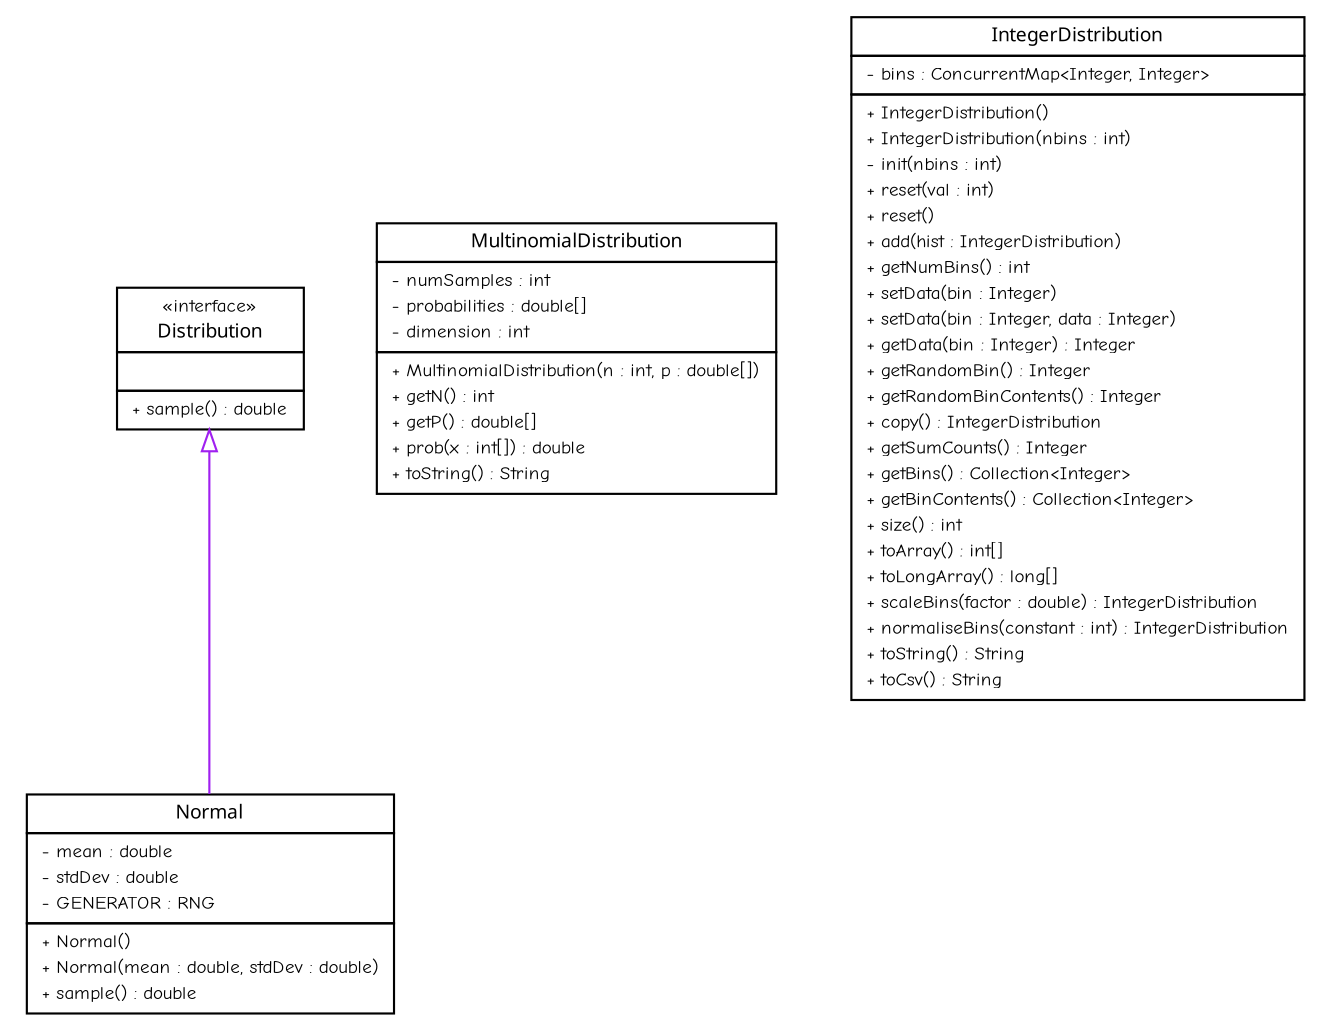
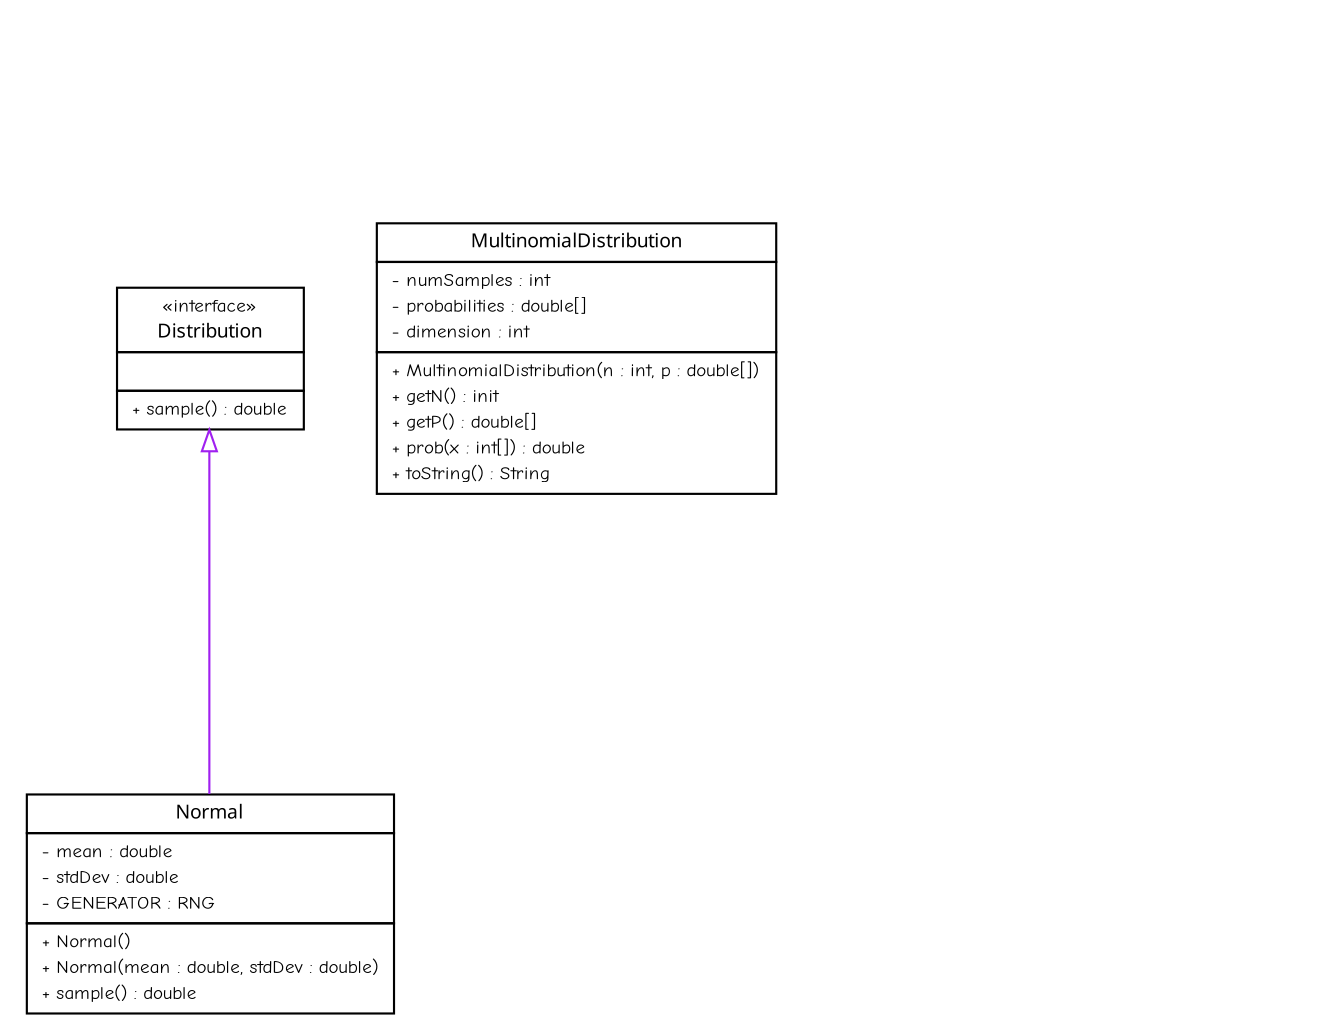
(1077, 359) -> none
(443, 396) -> (446, 396)
